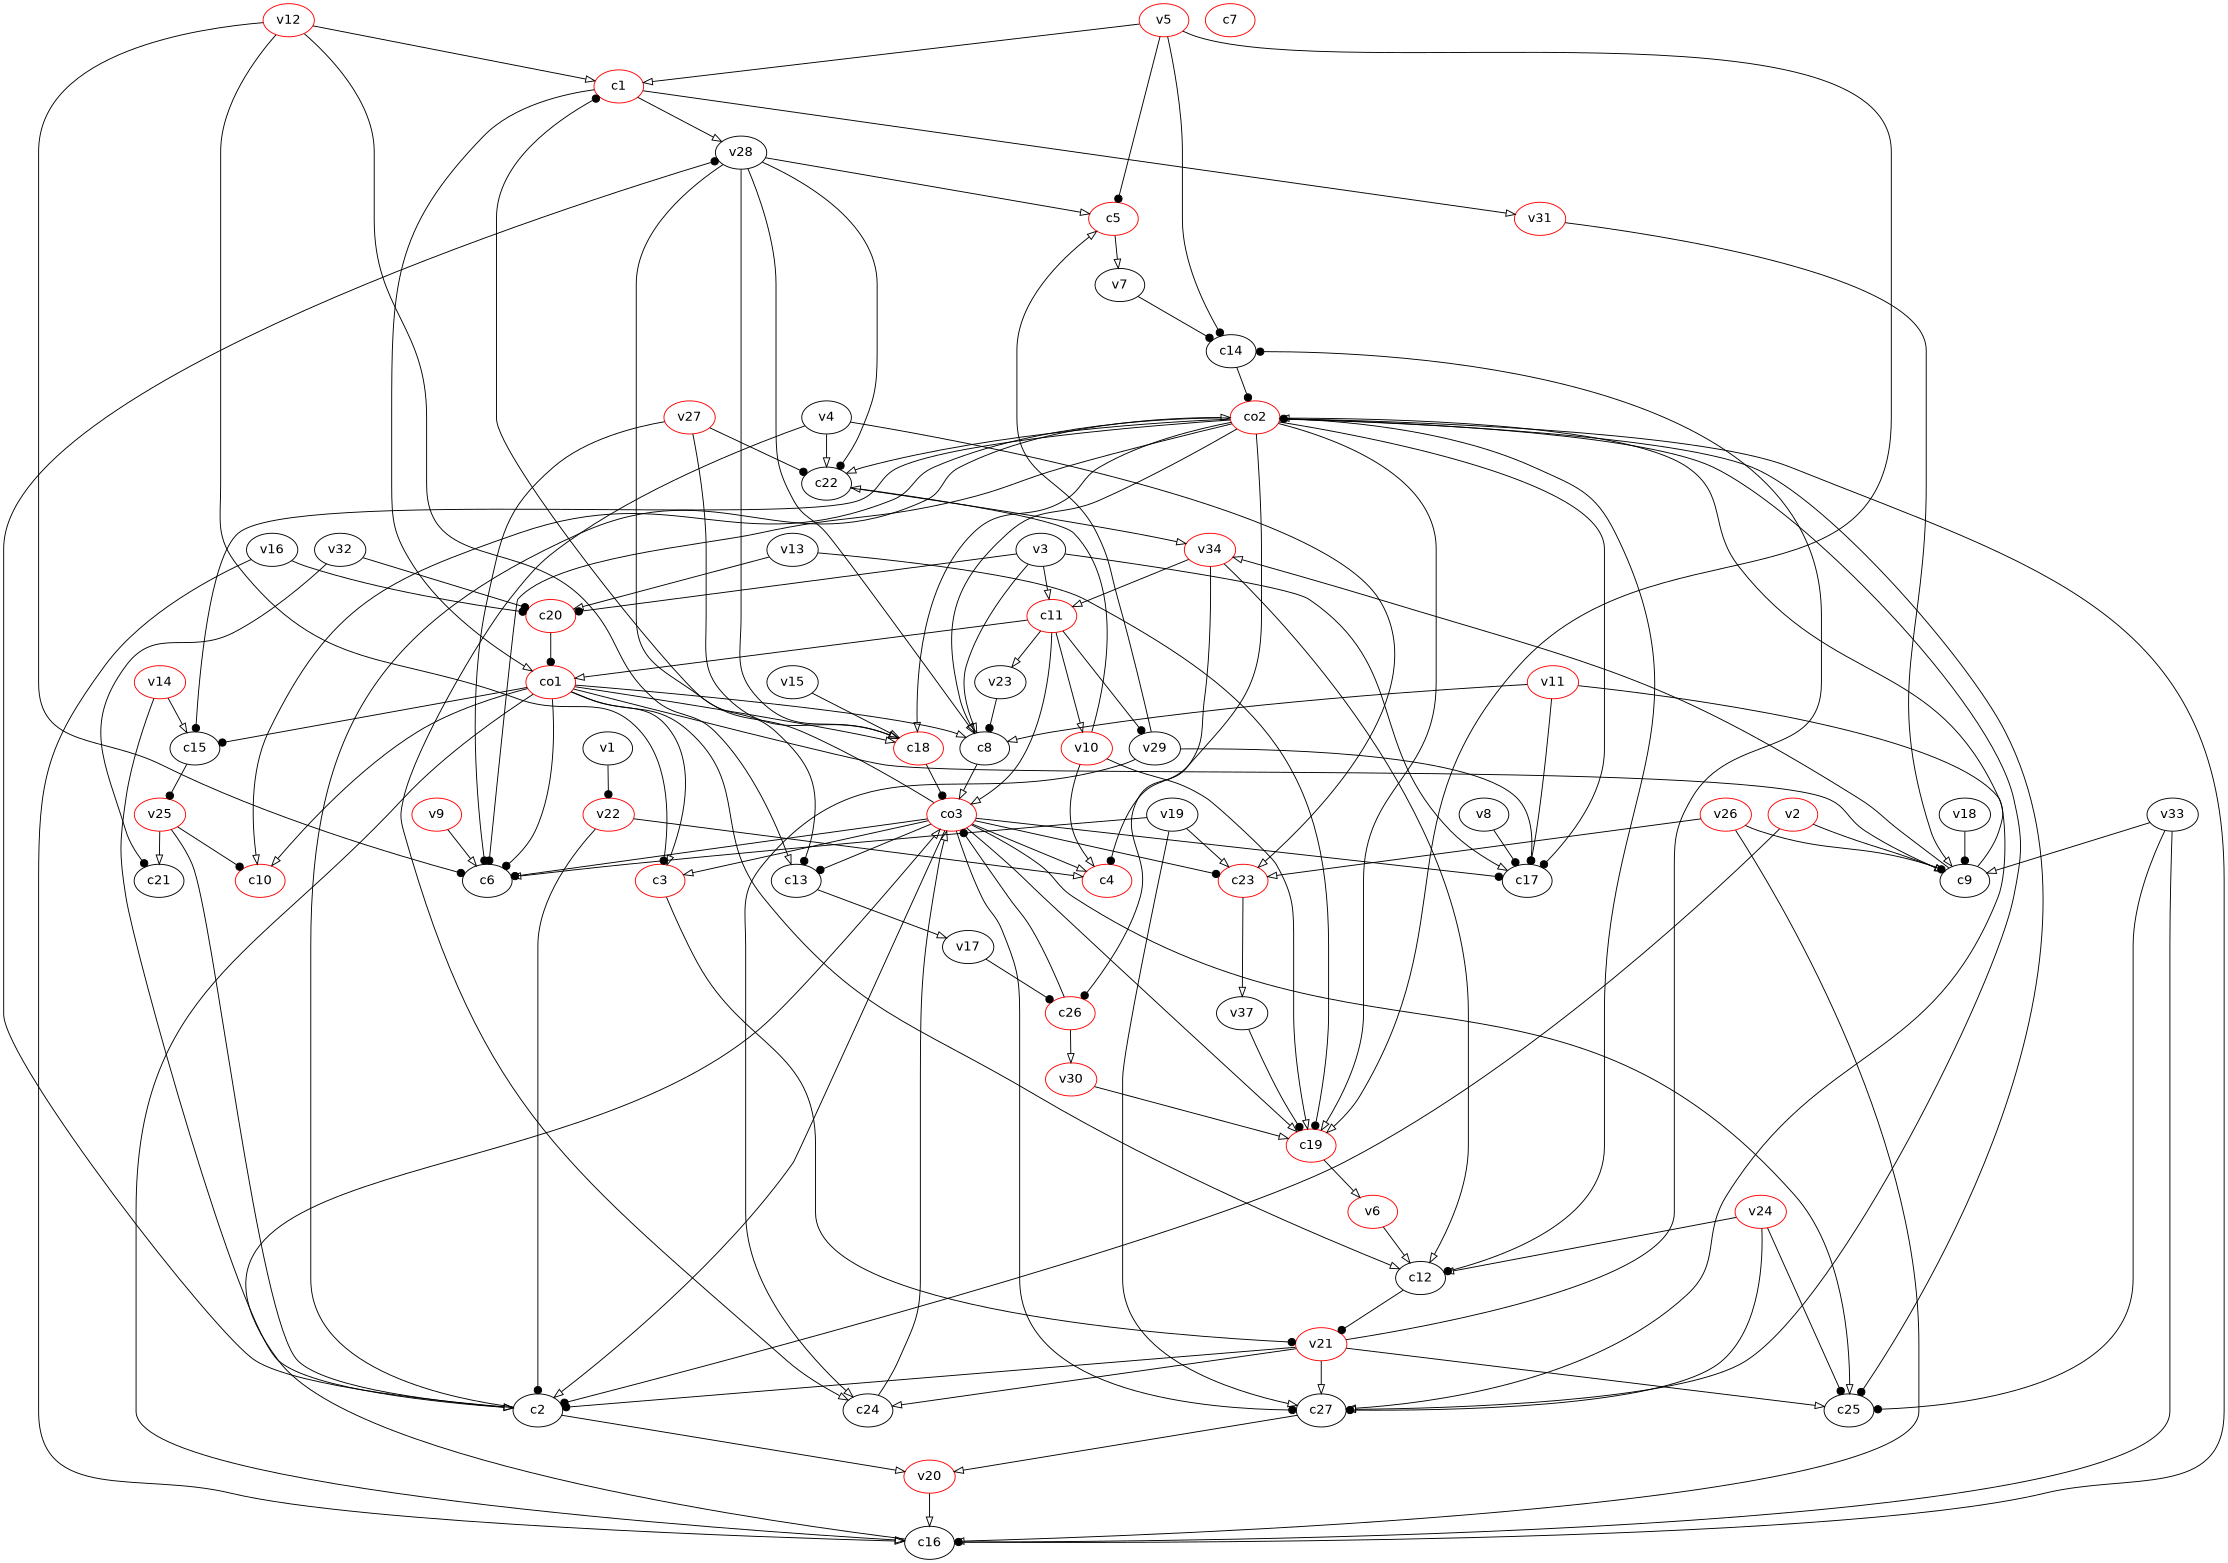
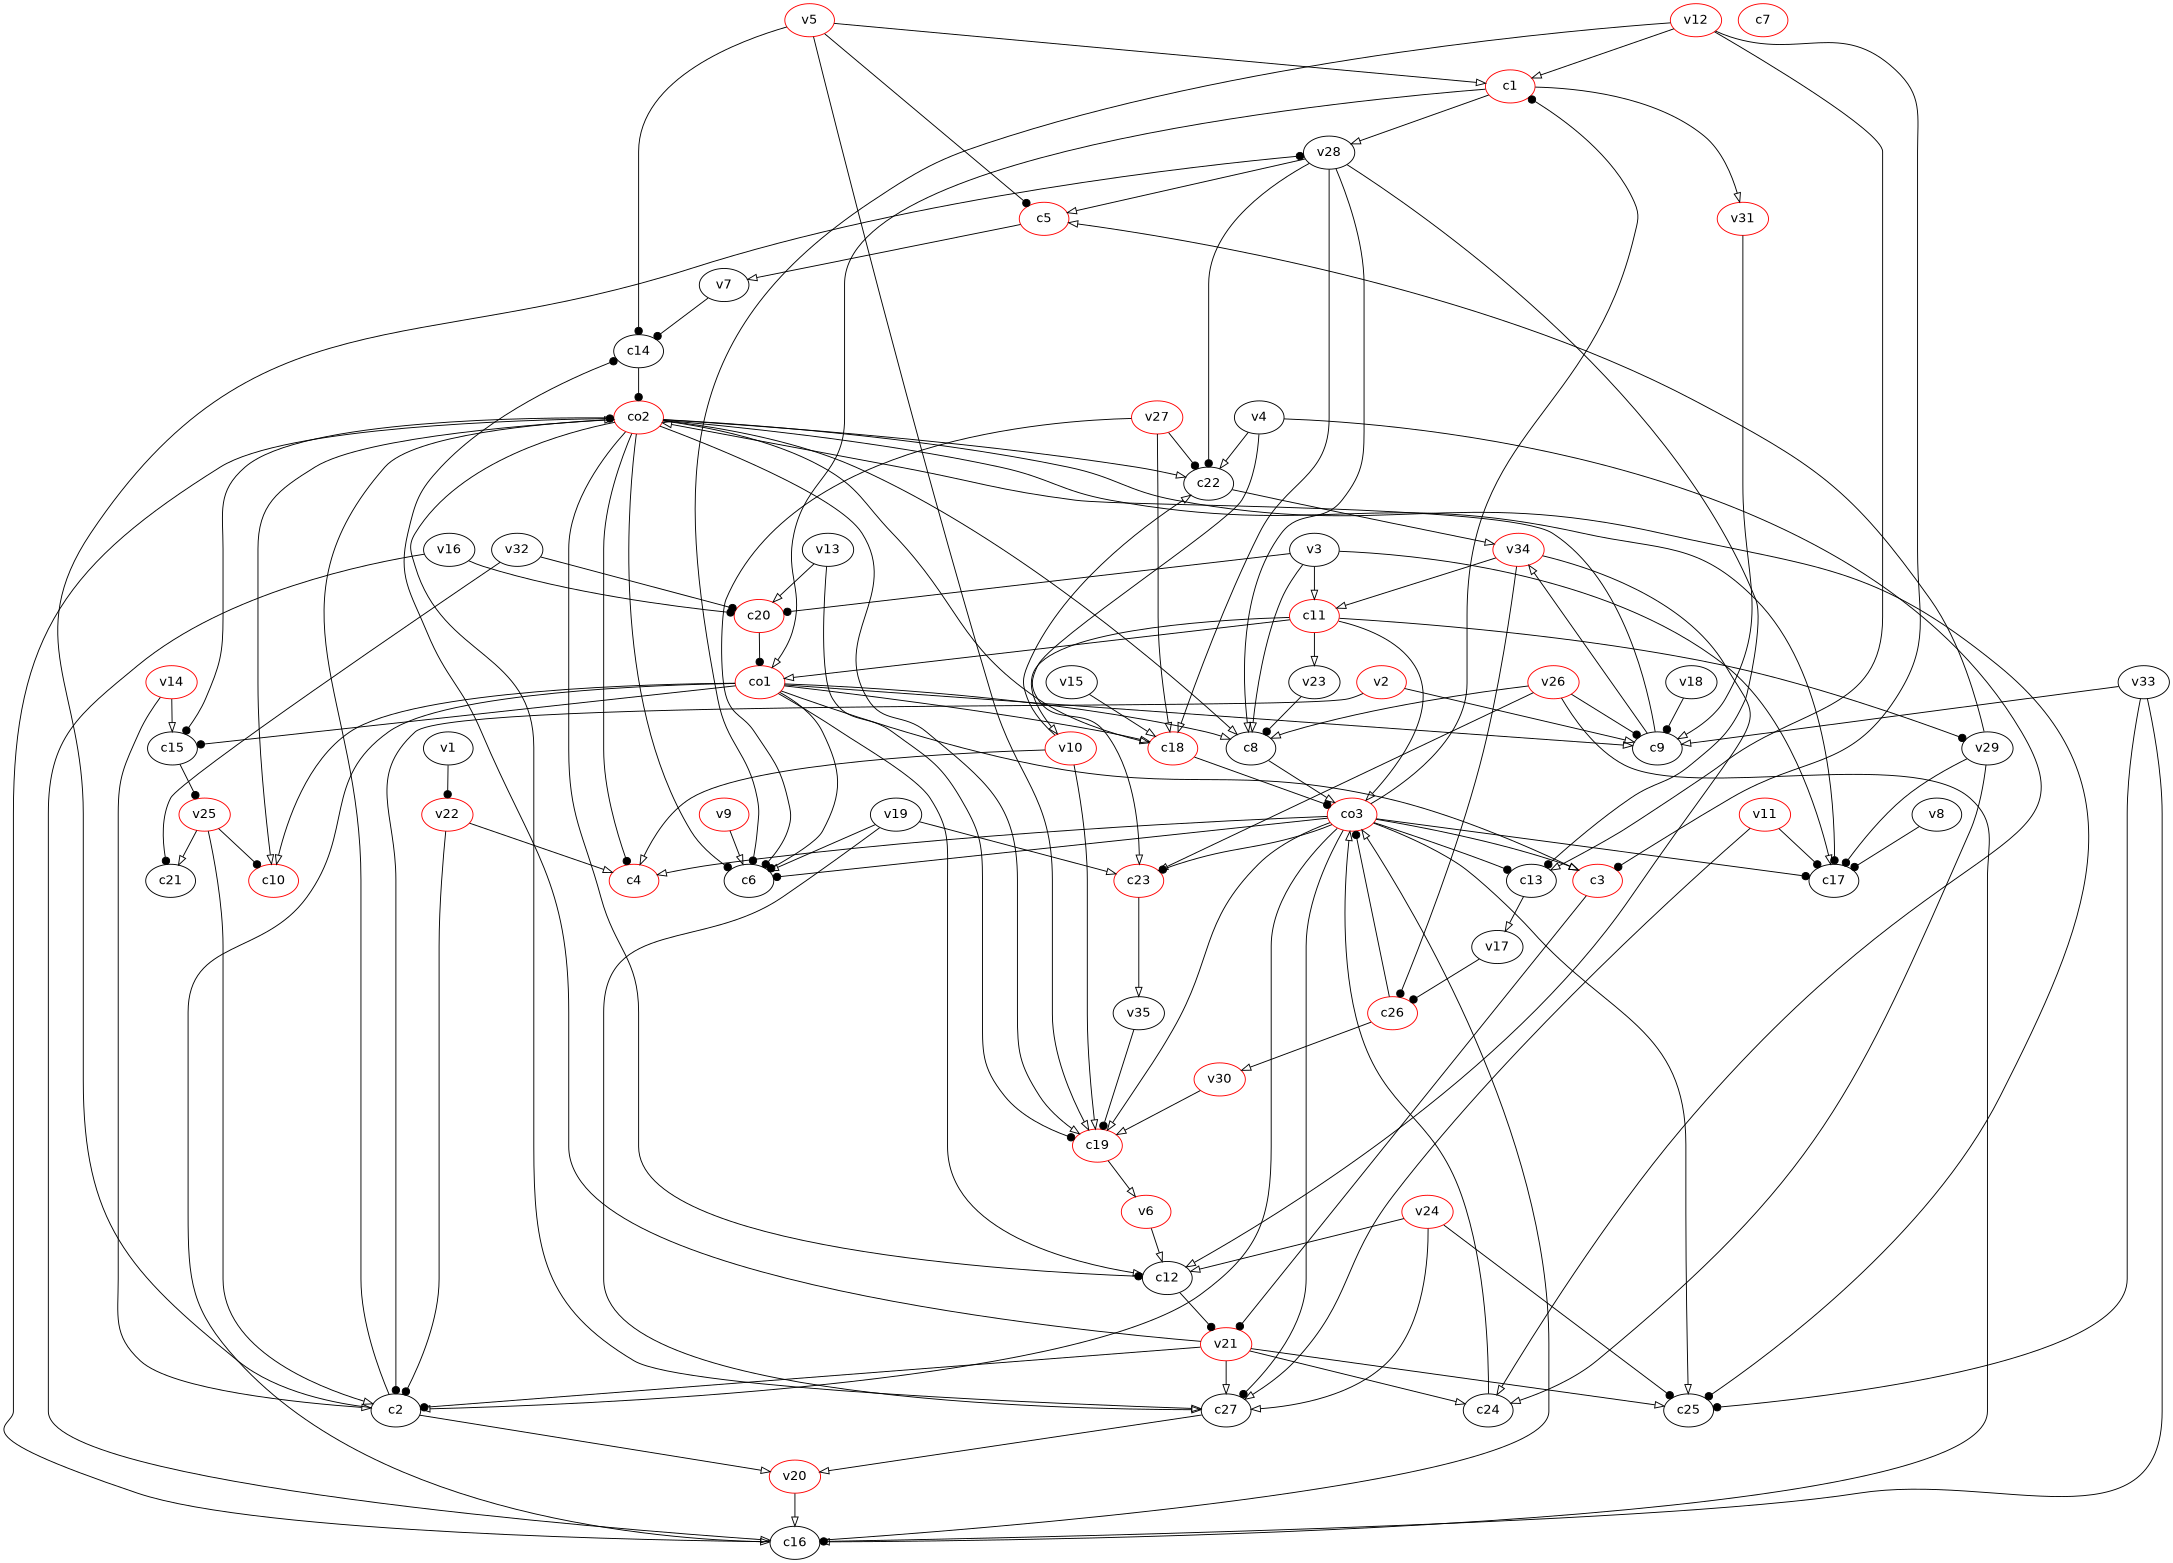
(1271, 704) -> (1403, 705)
(1242, 1013) -> (1139, 1013)
(1711, 1367) -> (1389, 1360)
